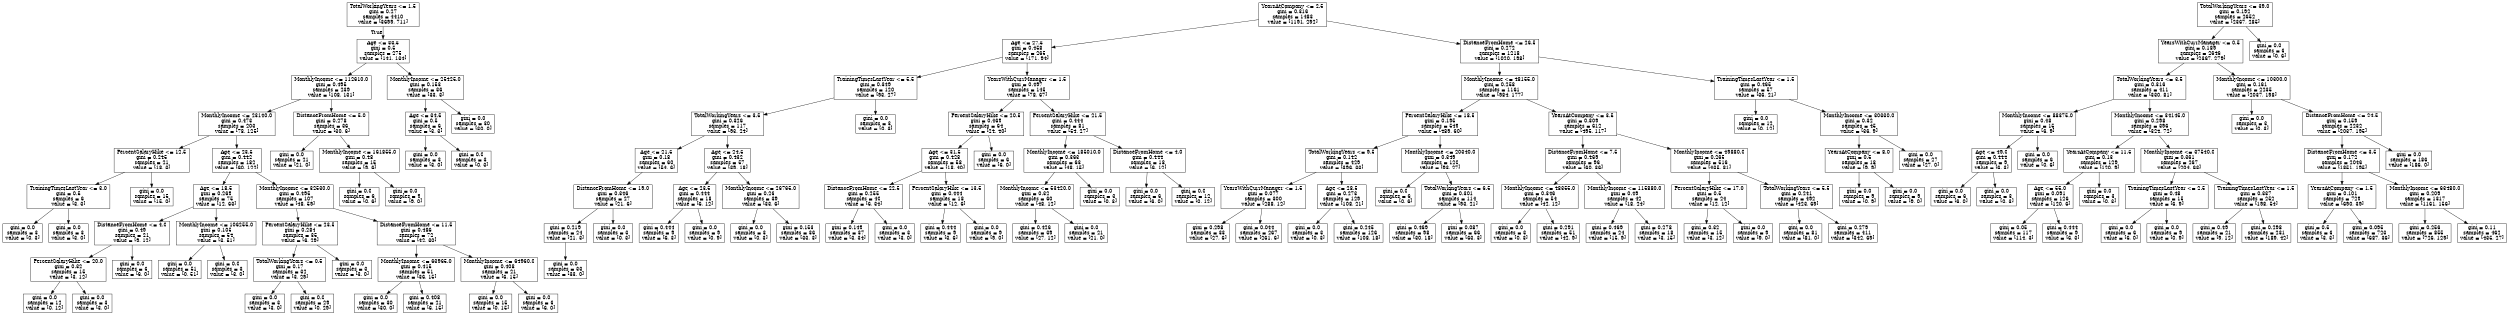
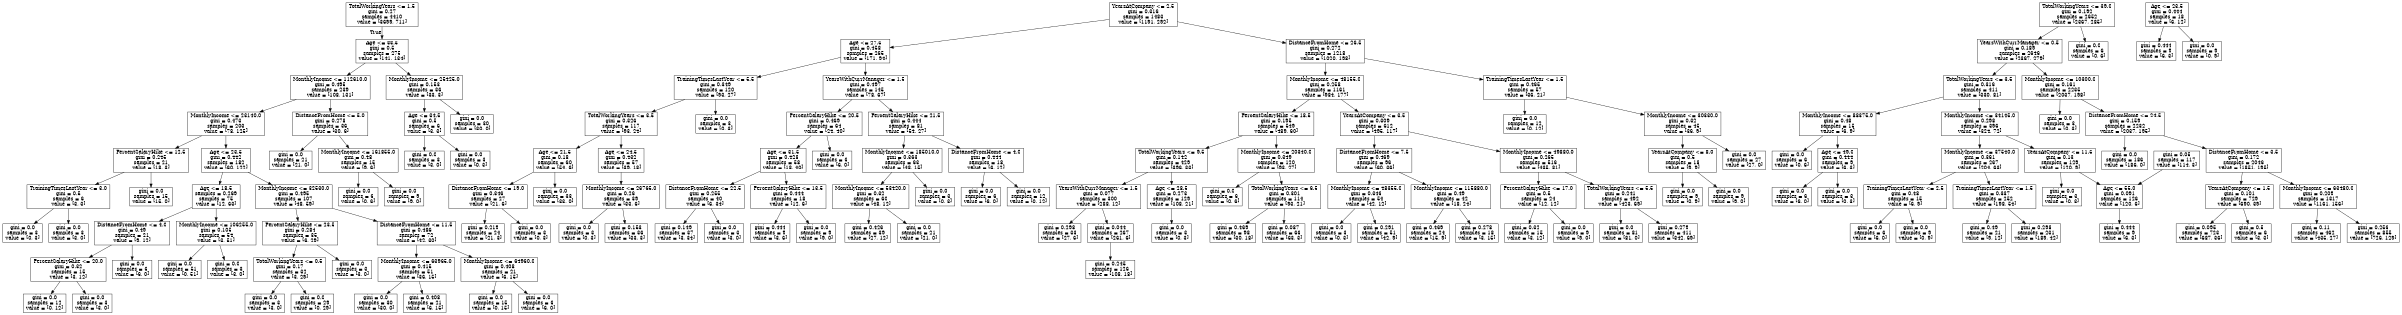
(712, 177) -> none
(216, 197) -> (216, 197)
(1350, 215) -> (1110, 250)
(2032, 215) -> (2152, 176)
(565, 250) -> (555, 178)
